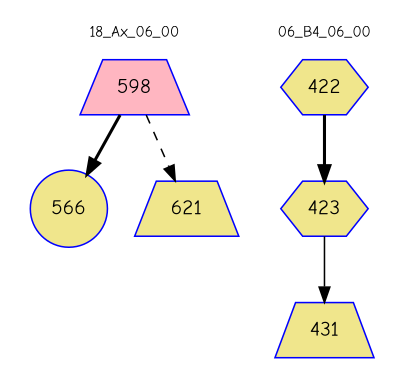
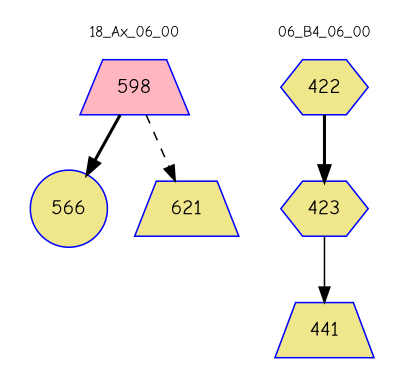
(324, 330) -> (324, 330)
